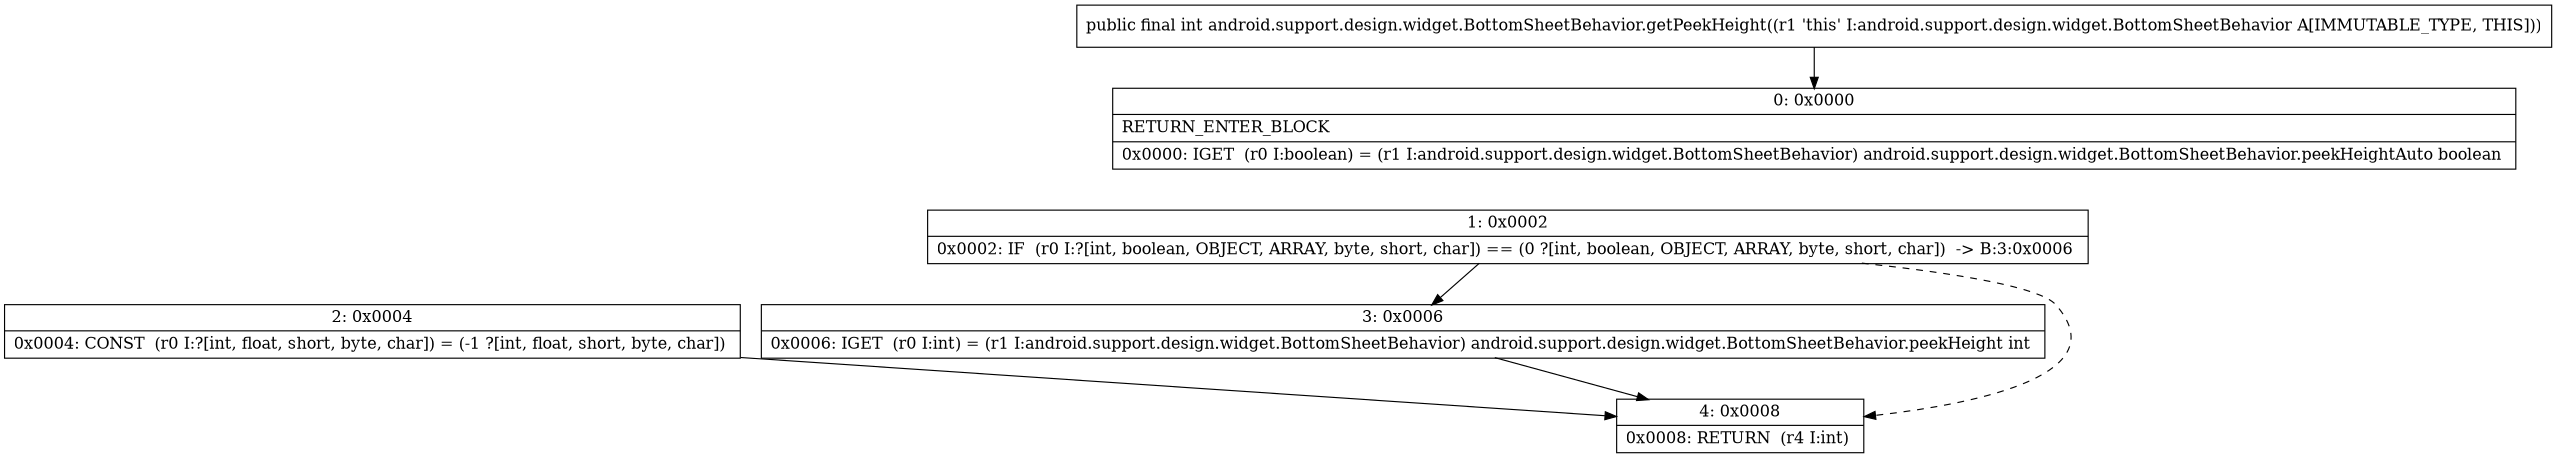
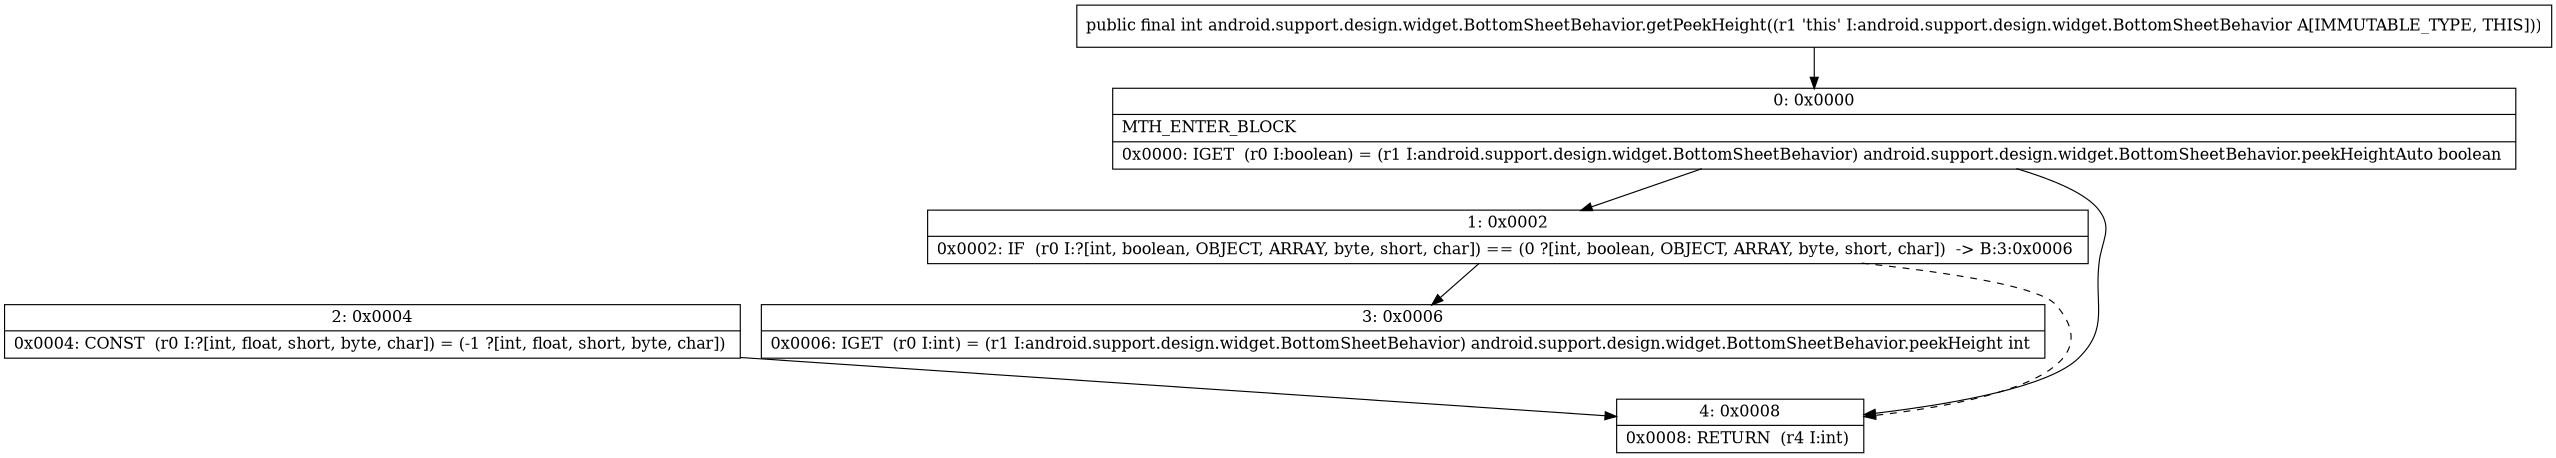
(1226, 128) -> (1210, 128)
none -> (1647, 188)
(1566, 377) -> (2090, 344)
